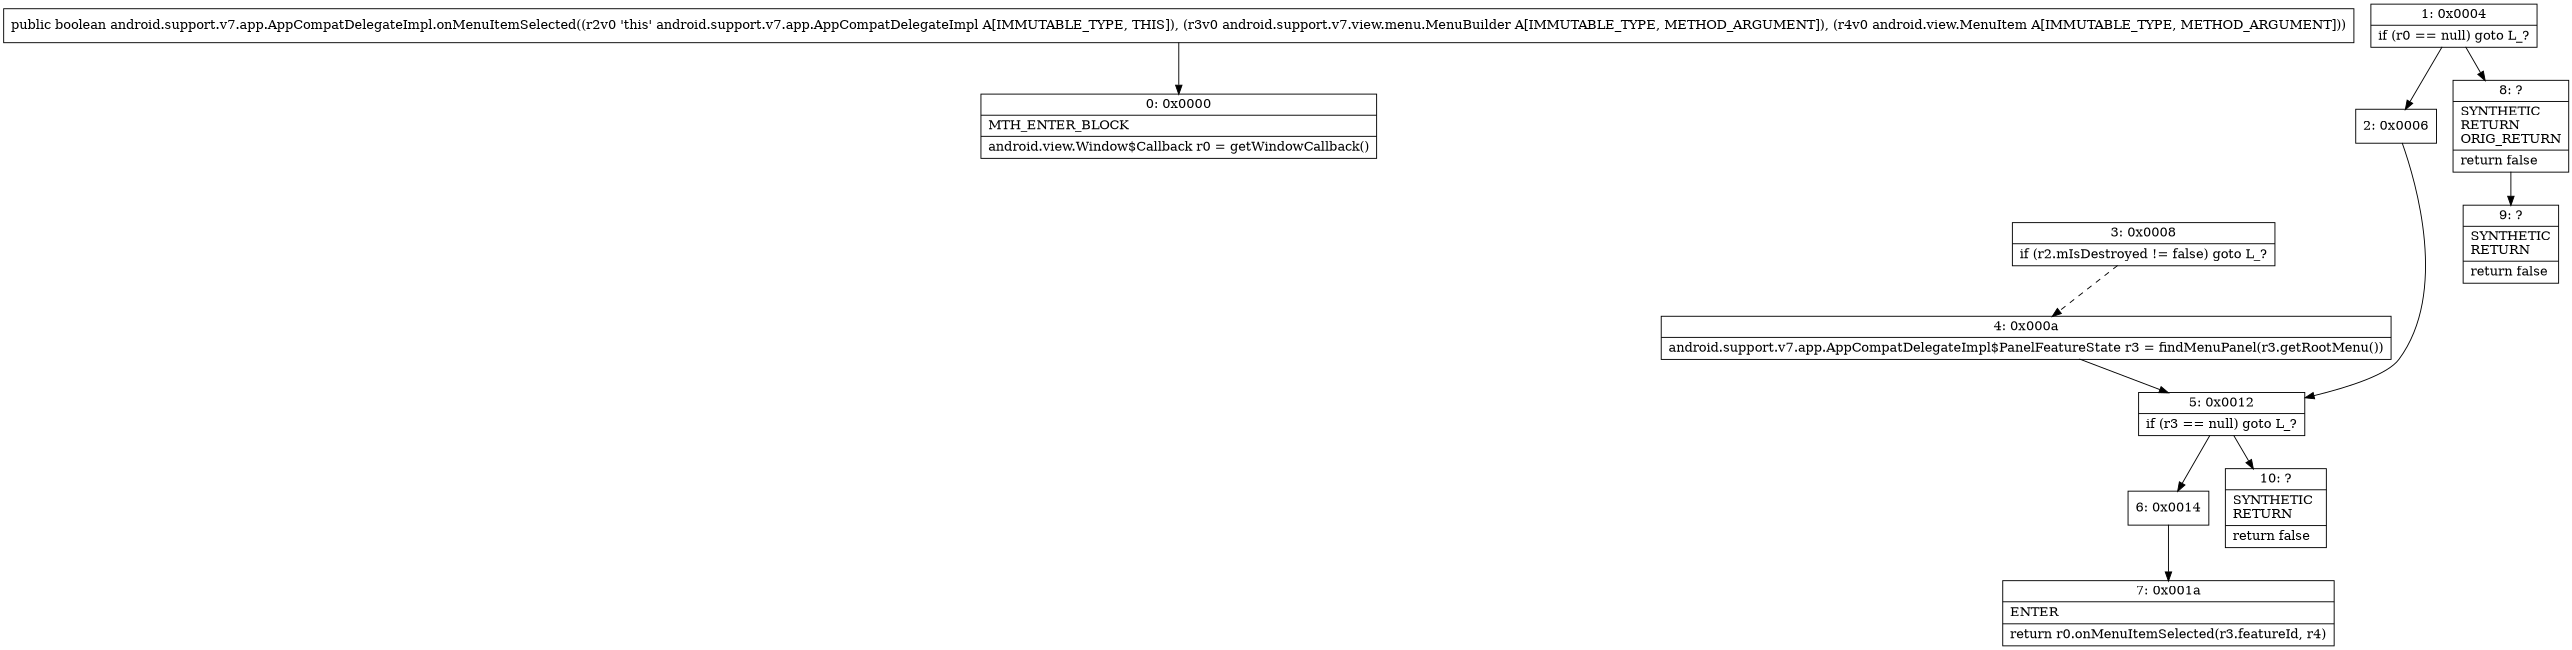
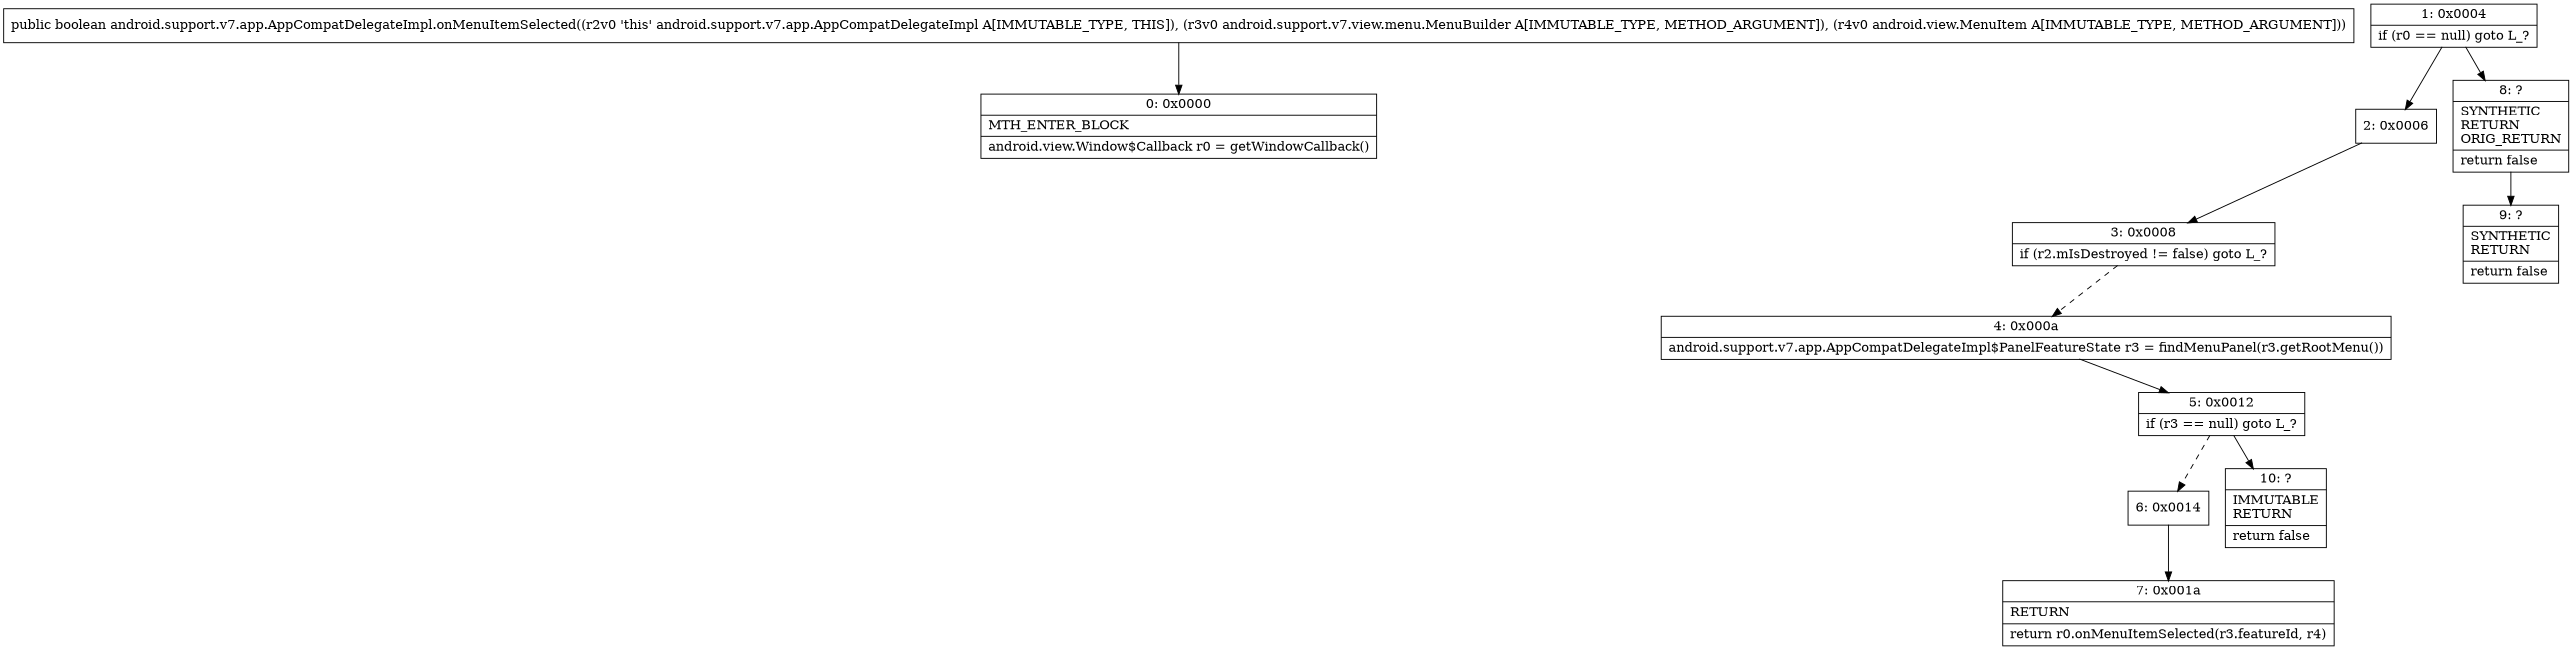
(2423, 299) -> (2279, 181)
(2196, 459) -> (2196, 459)
(2273, 500) -> (2276, 500)
(2034, 612) -> (2040, 612)
